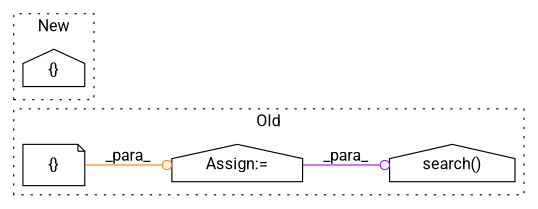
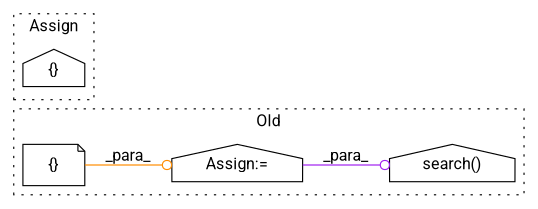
(54, 27) -> (54, 27)
